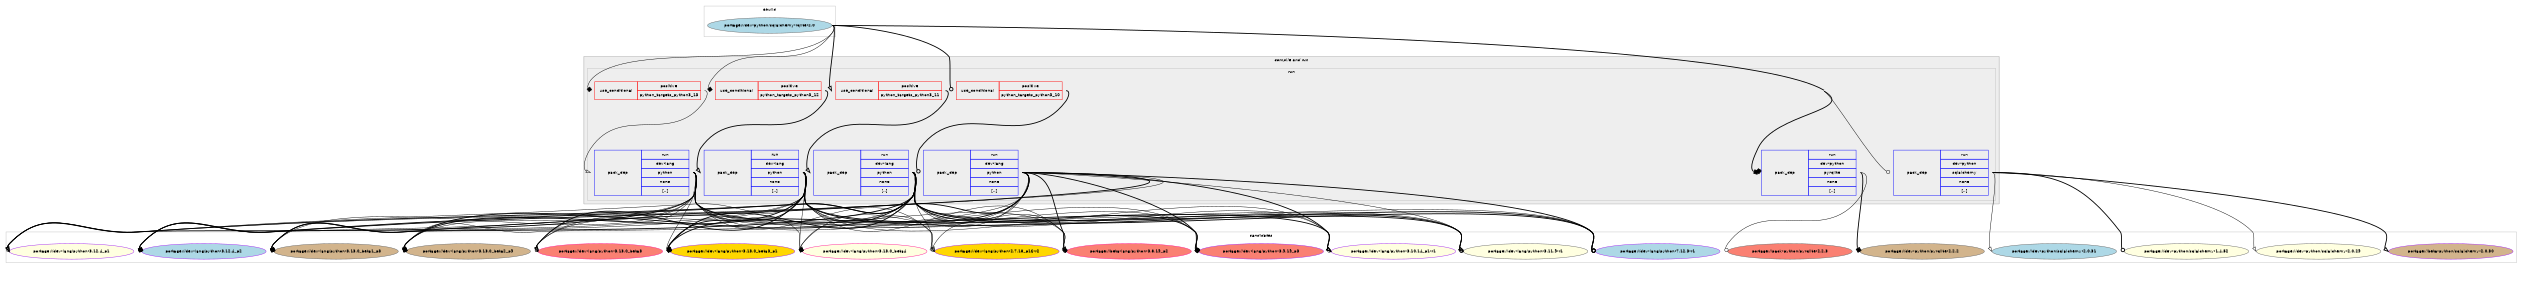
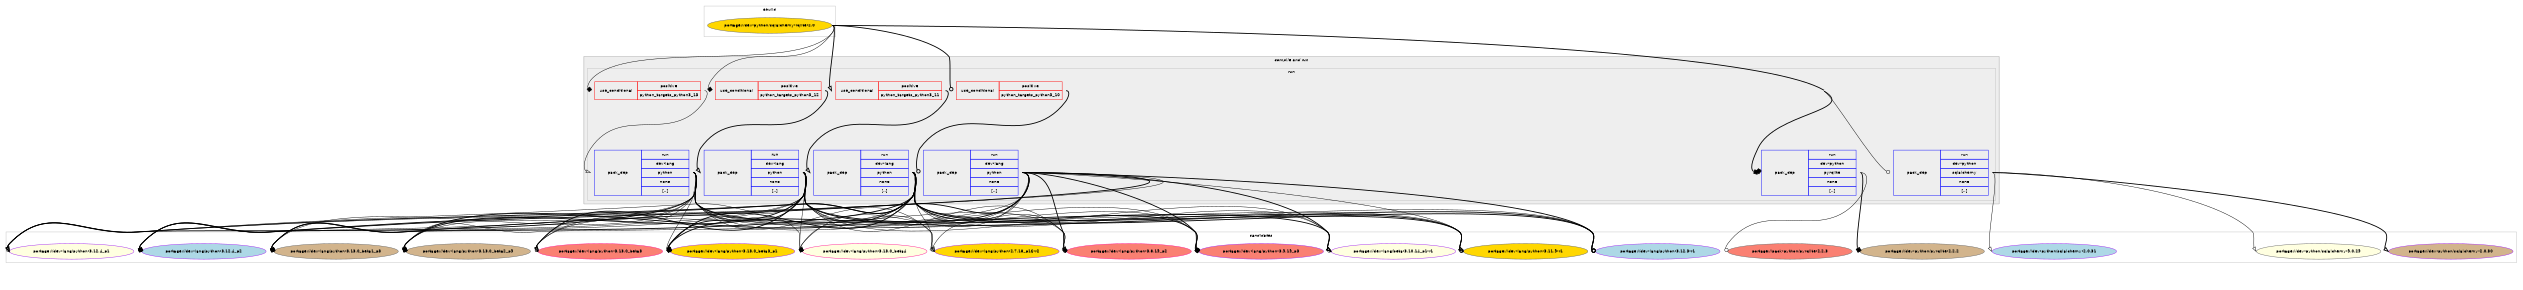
(770, 25) -> (770, 25)
(1129, 251) -> (1129, 251)
(1393, 251) -> (1393, 251)
(1526, 251) -> (1526, 251)
(1658, 251) -> (1658, 251)
(2054, 251) -> (2054, 251)
(2187, 251) -> none
(2319, 251) -> (2319, 251)
(2451, 251) -> (2451, 251)
